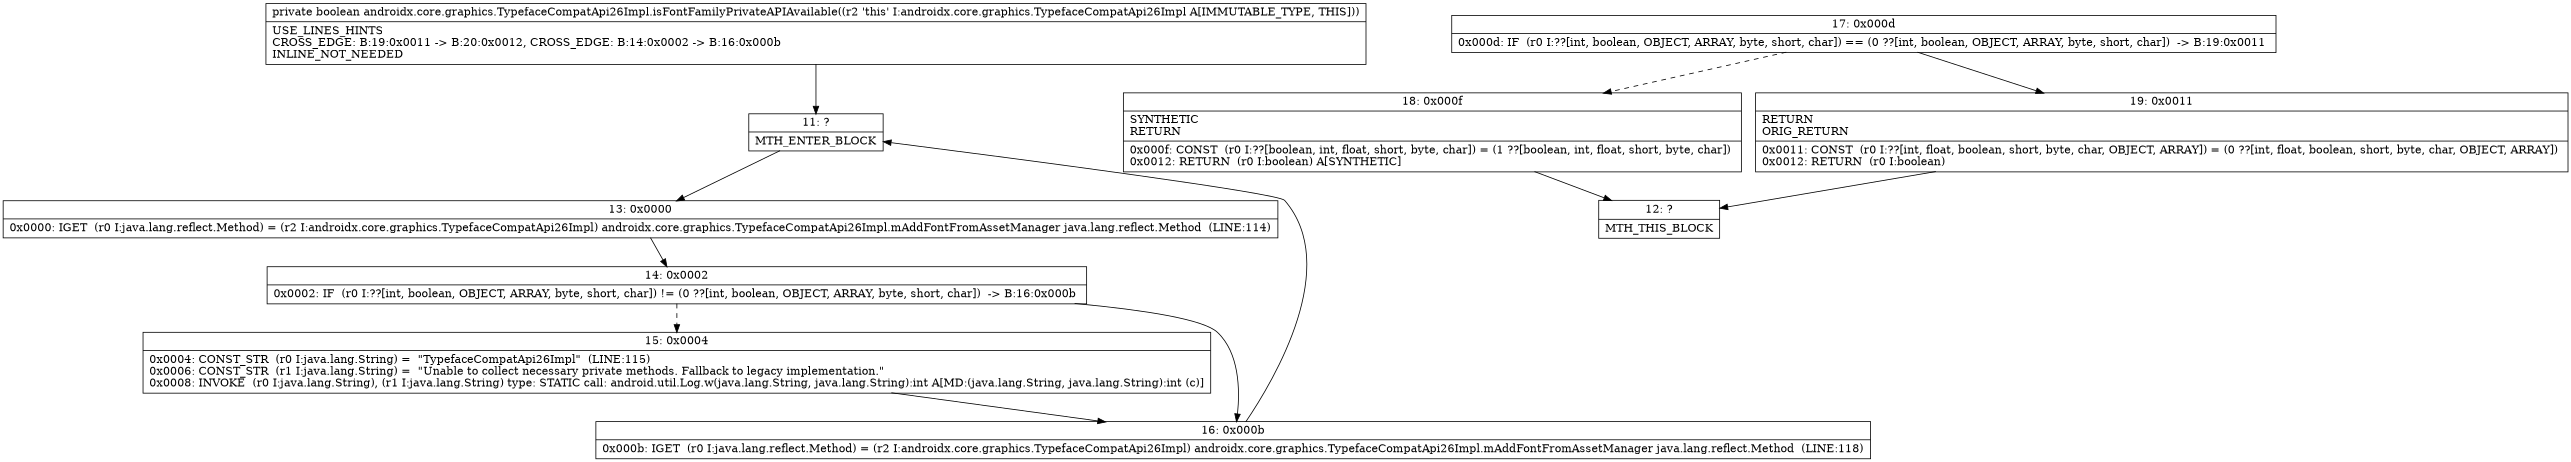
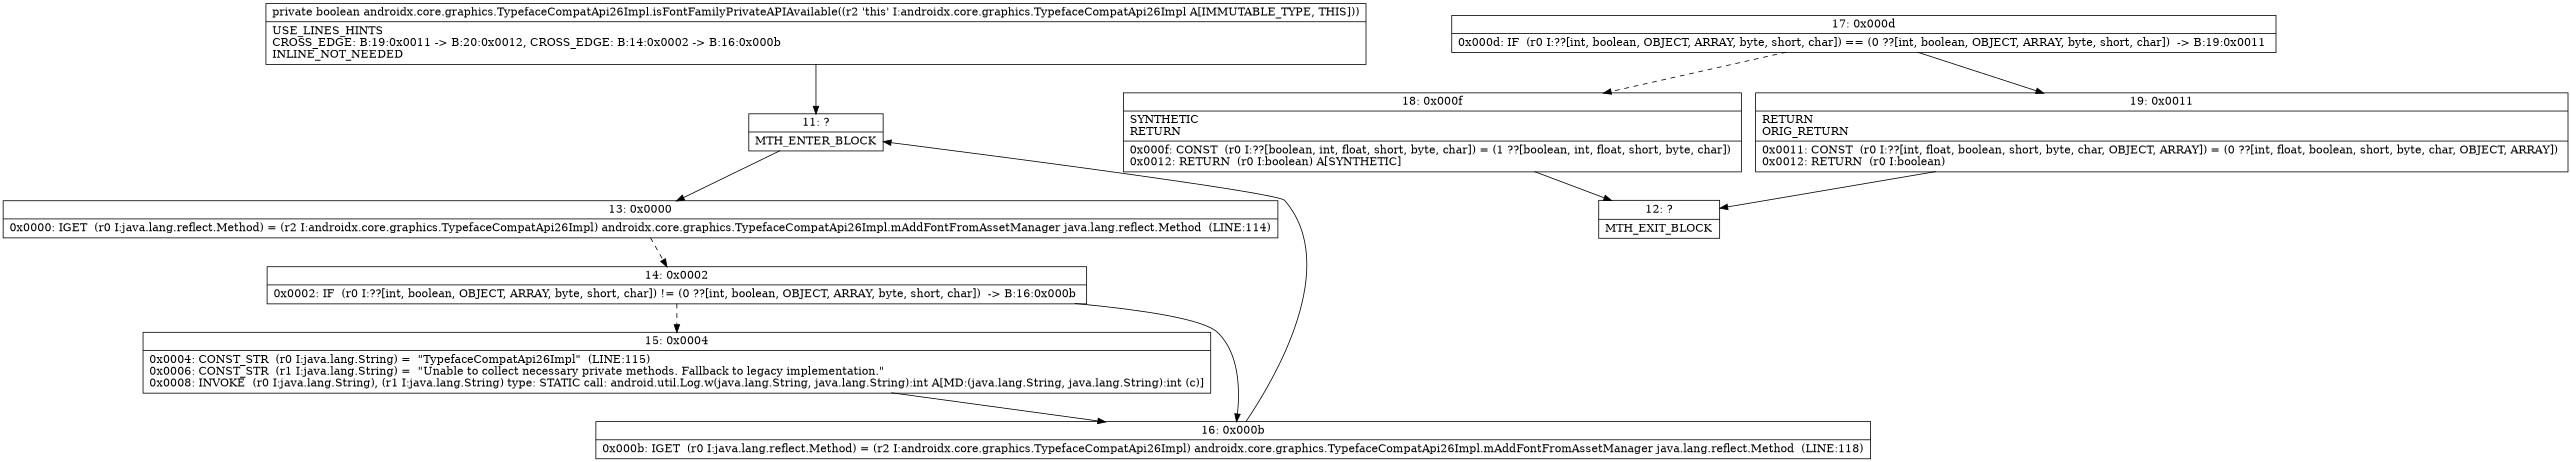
(1659, 228) -> (1659, 228)
(657, 249) -> (657, 249)
